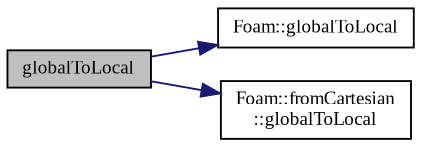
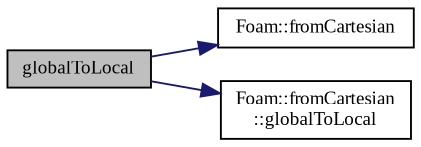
(316, 28) -> (316, 28)
